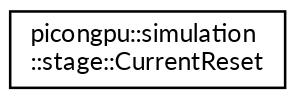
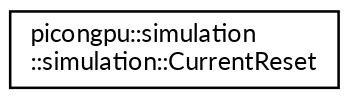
(148, 50) -> (174, 50)
